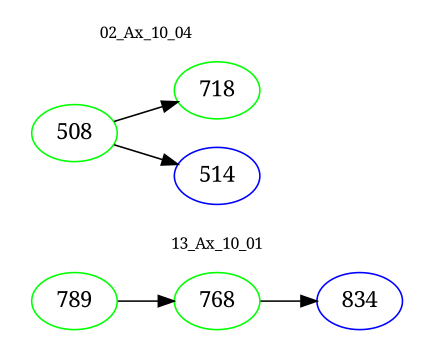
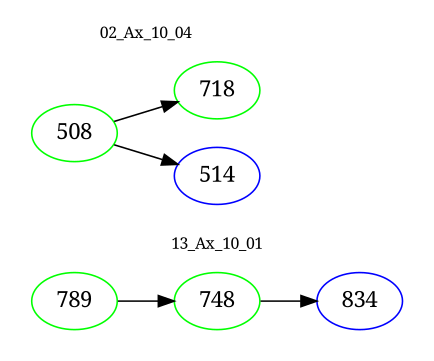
(217, 301) -> (217, 301)
